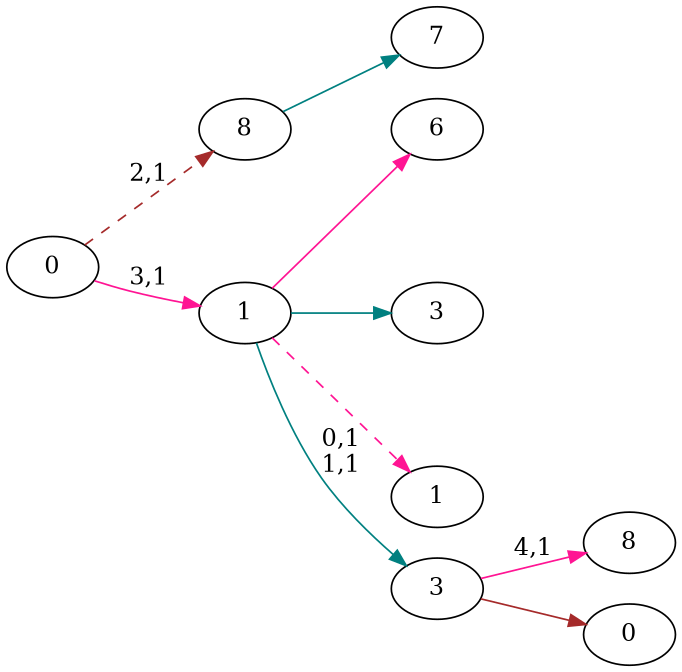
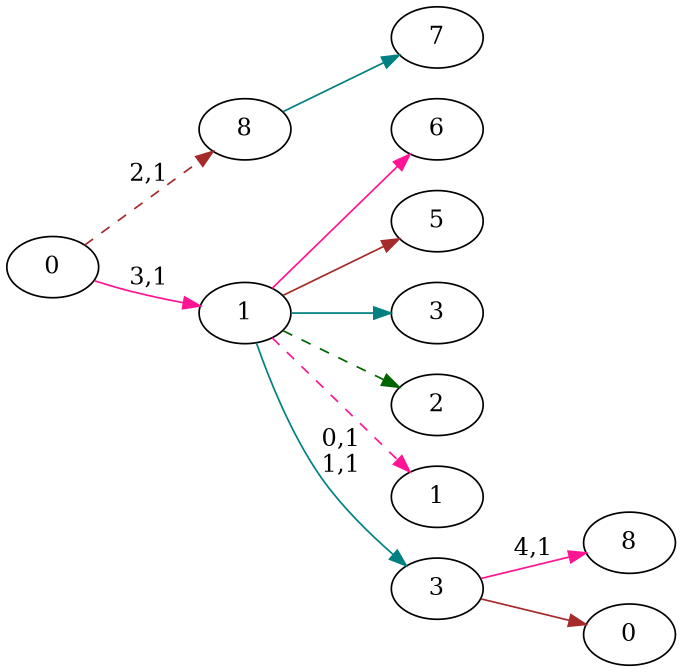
none -> (437, 221)
none -> (437, 405)
